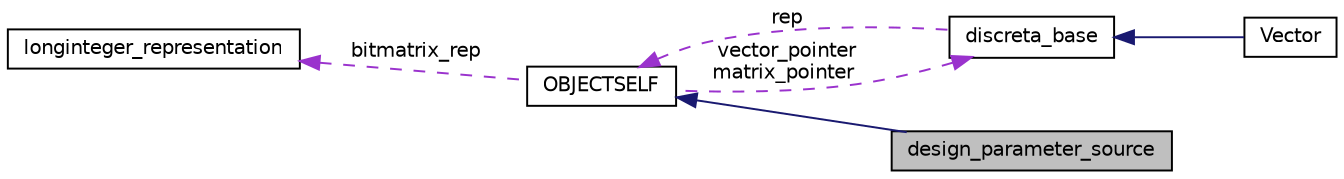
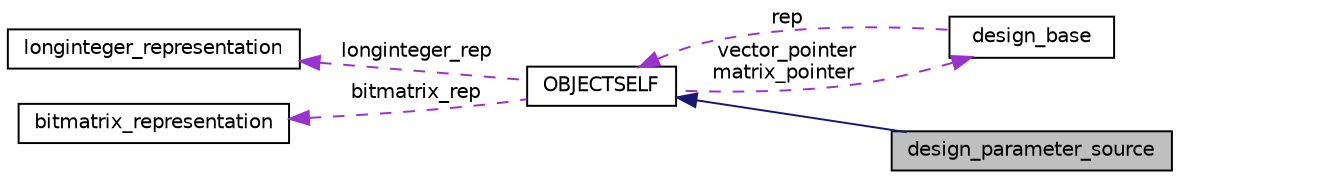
(1032, 37) -> (1032, 37)
(1290, 37) -> none
(414, 52) -> (414, 52)
none -> (154, 123)
